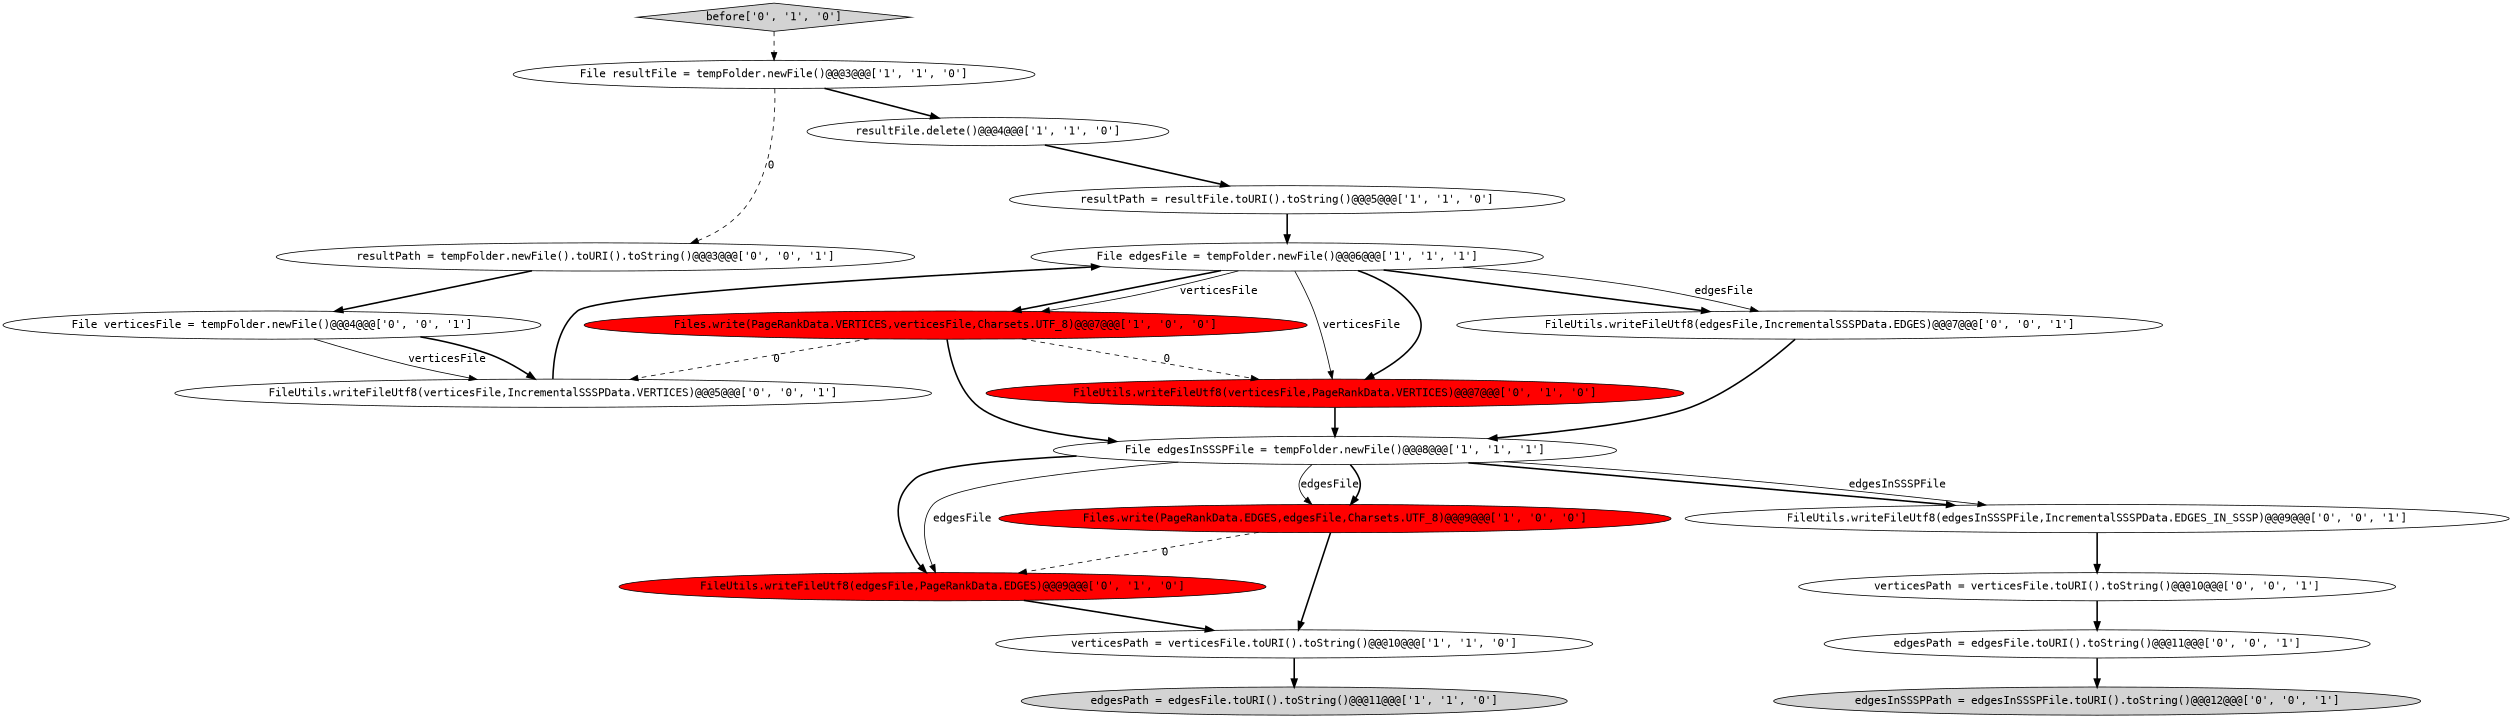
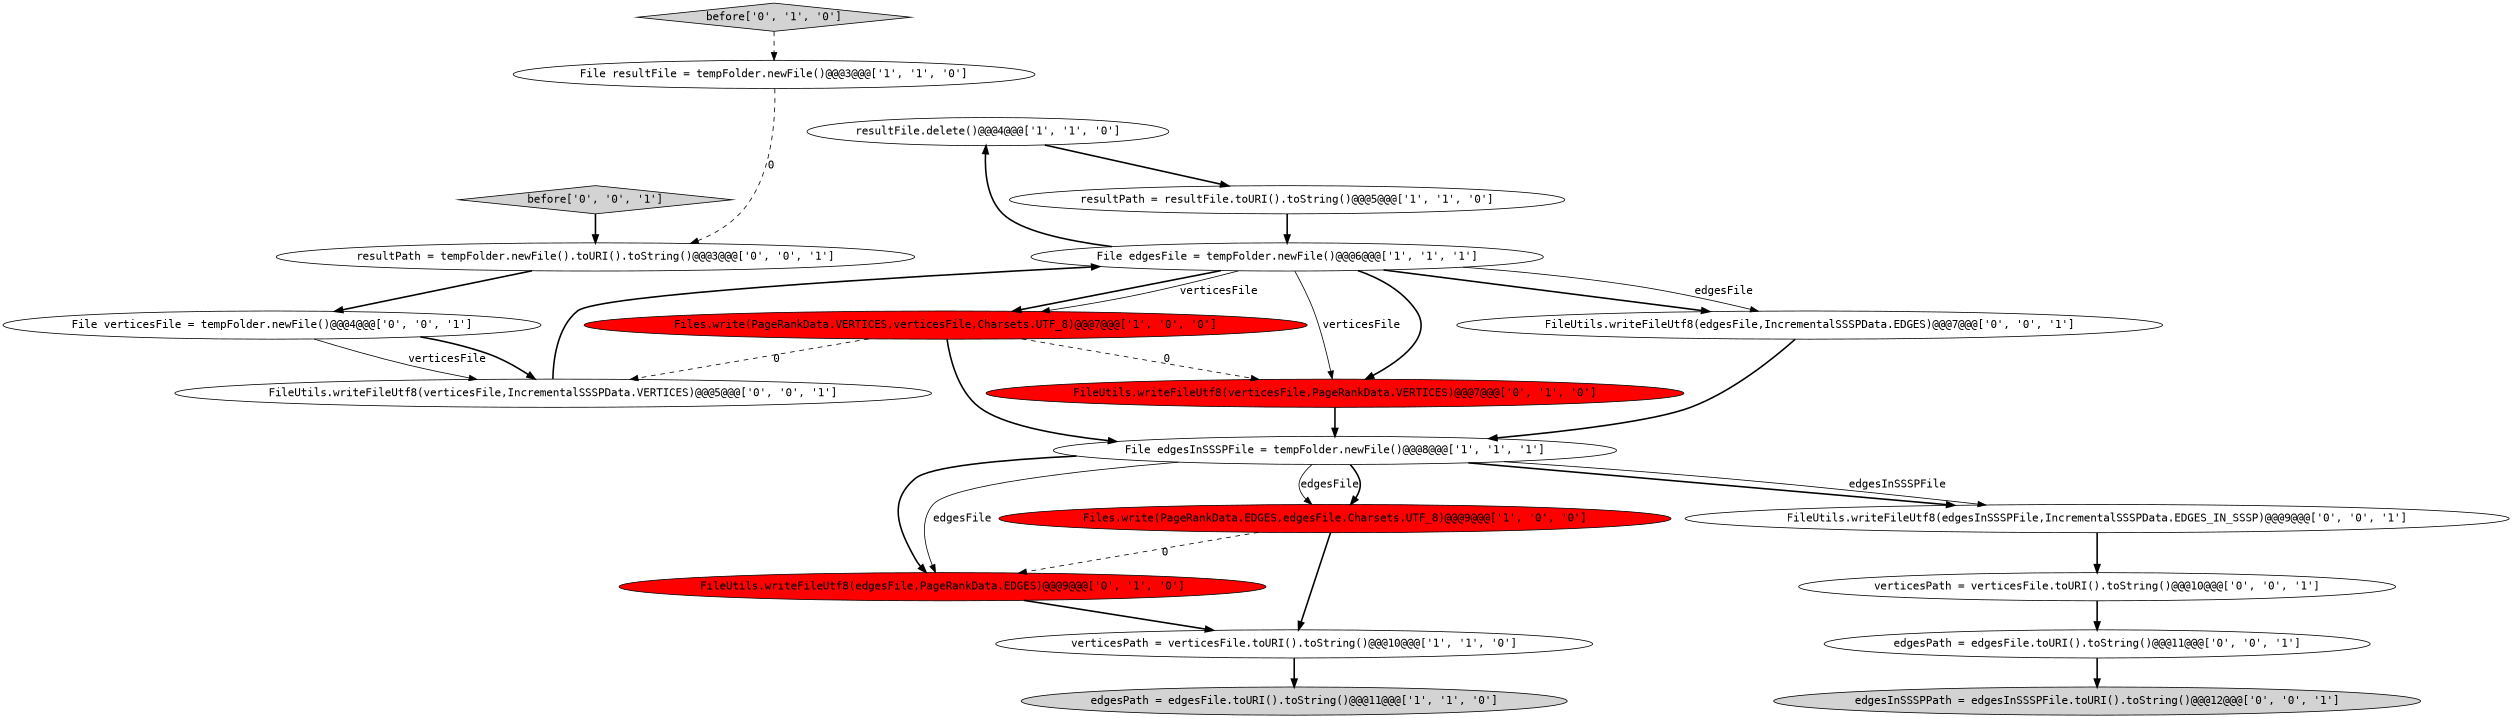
(878, 102) -> (1025, 227)
none -> (595, 200)
